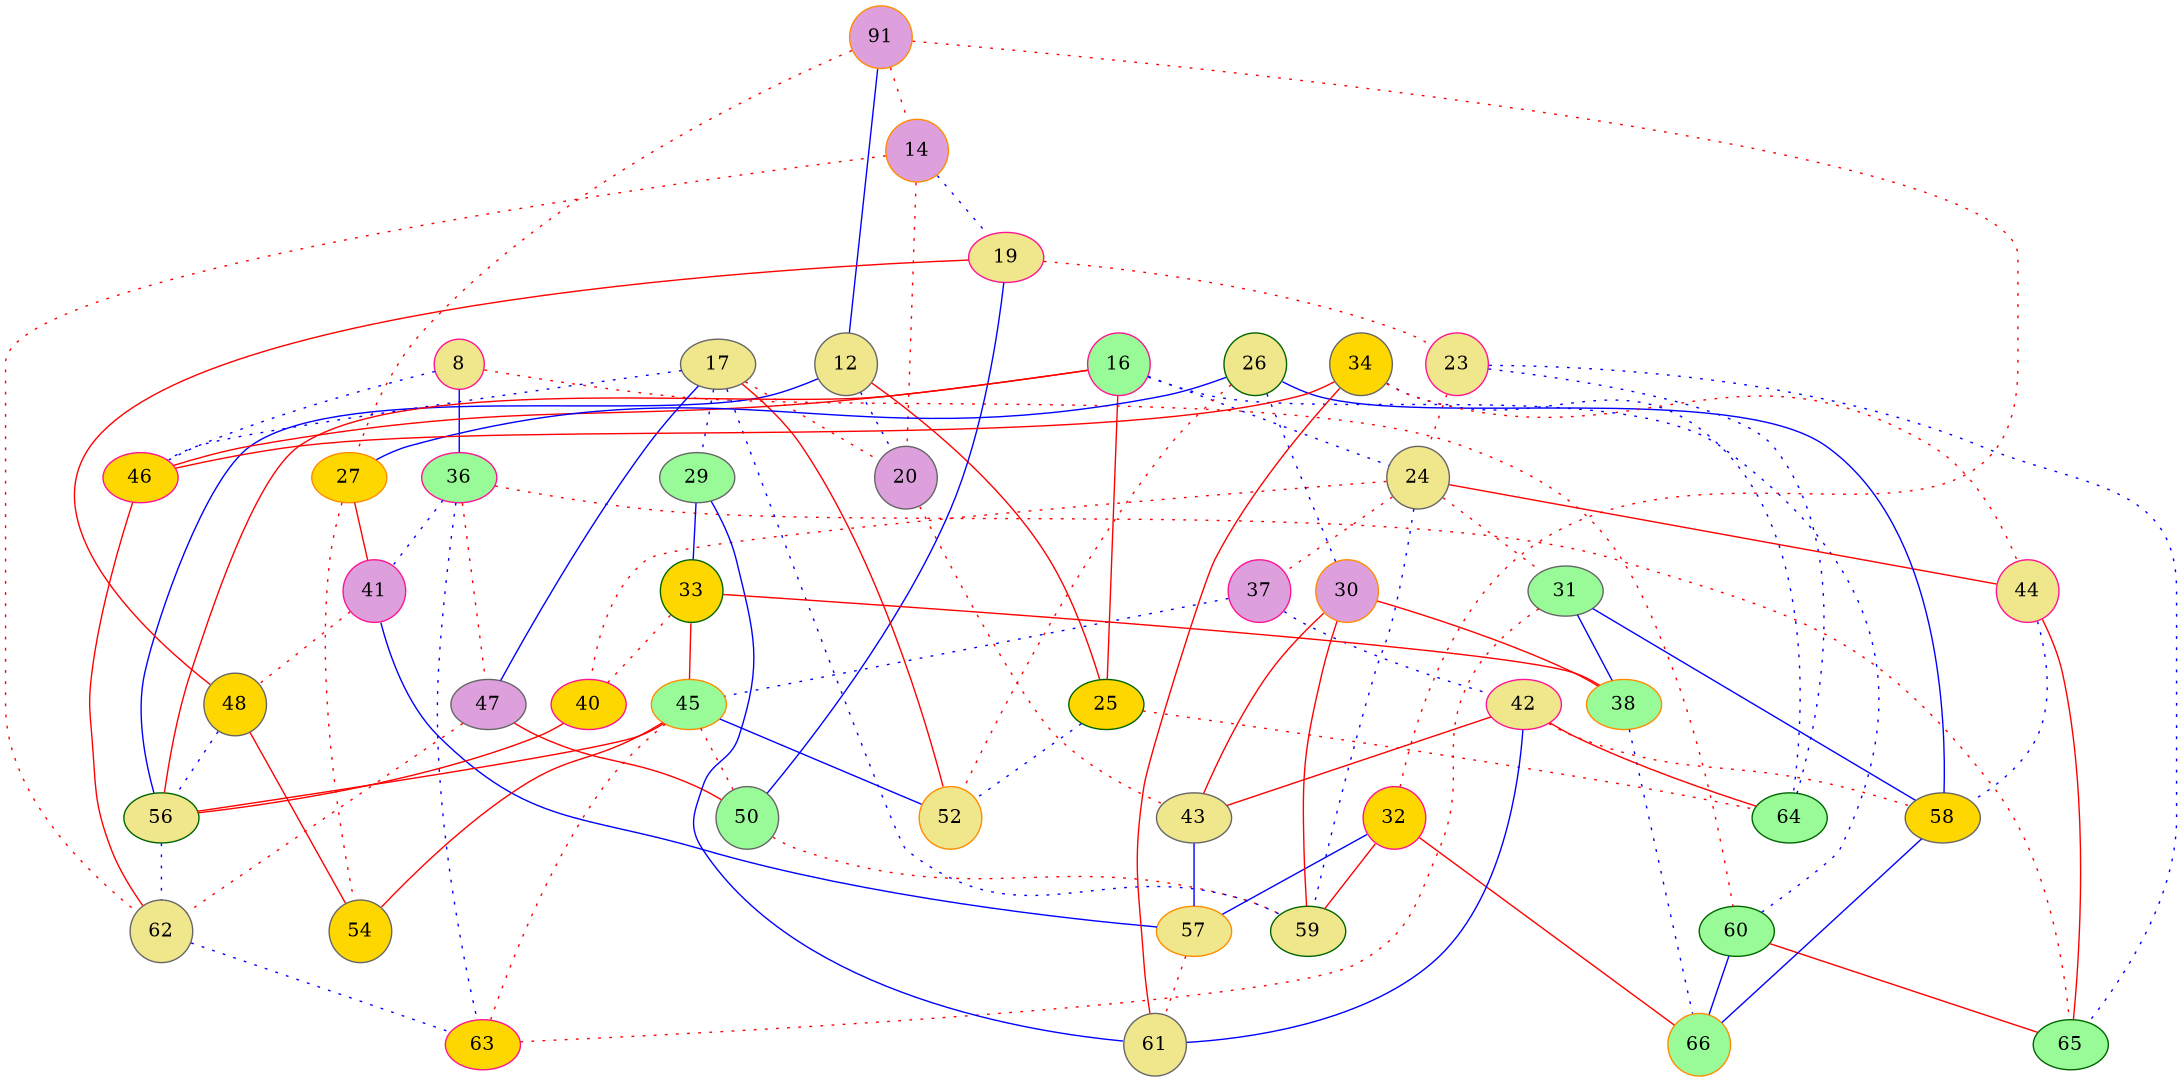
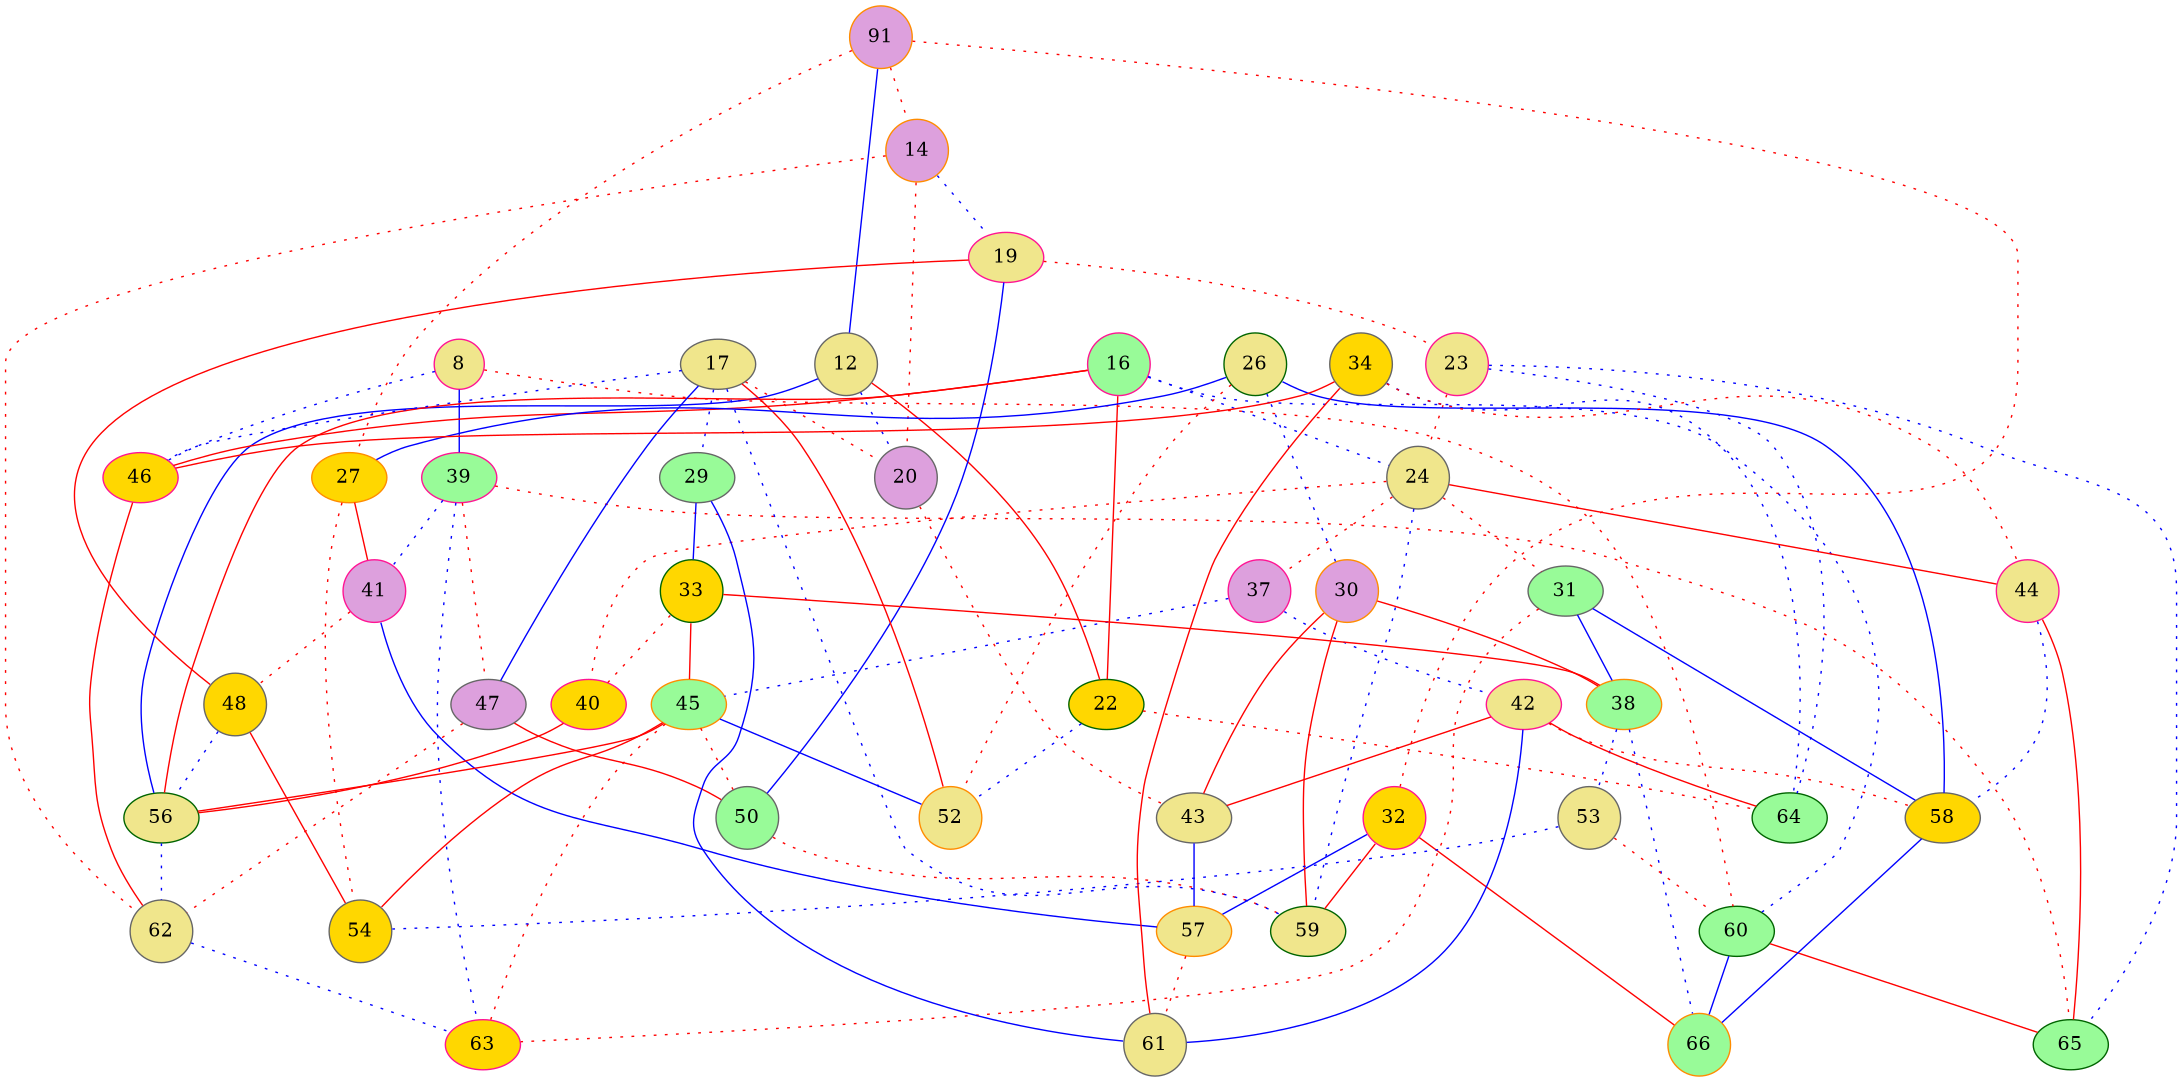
(459, 478) -> (459, 478)
(1106, 704) -> (1106, 704)
none -> (1589, 818)
